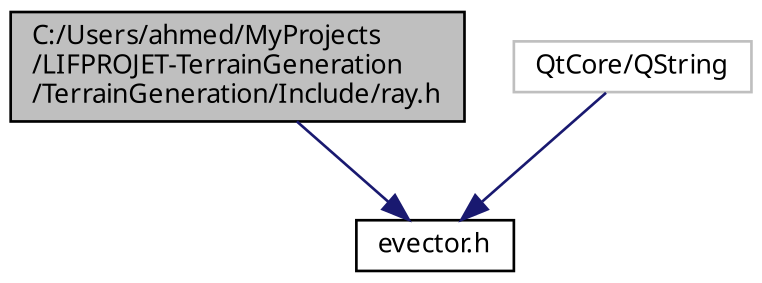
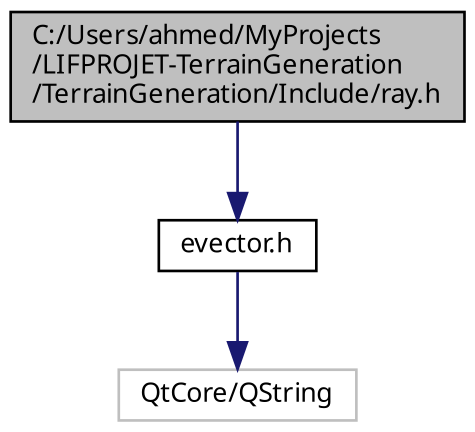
(544, 147) -> (238, 307)
